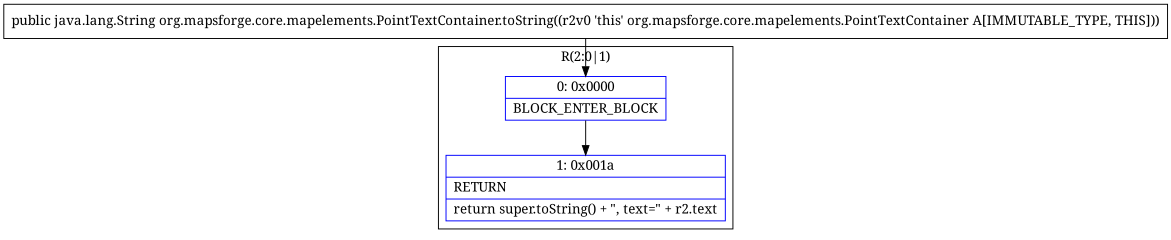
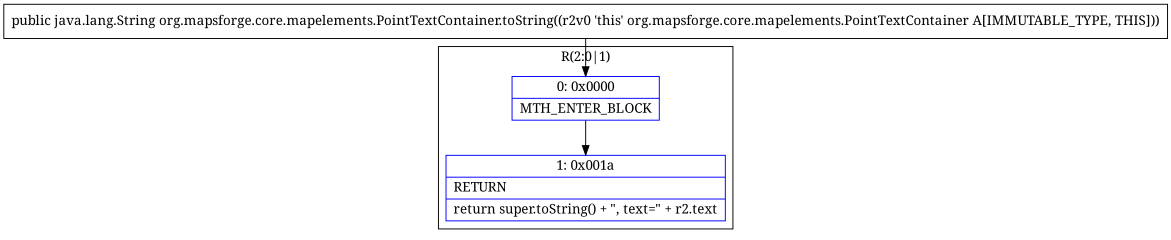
(586, 109) -> (586, 109)
